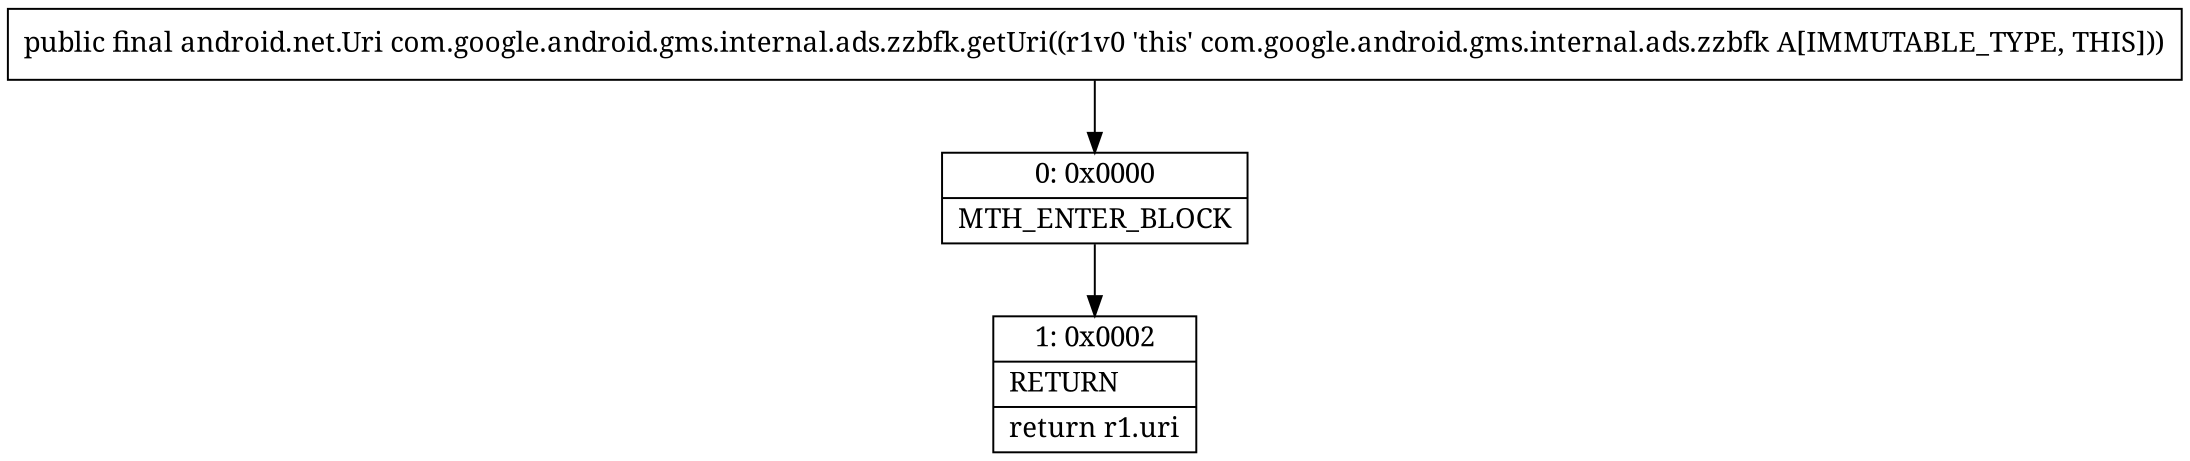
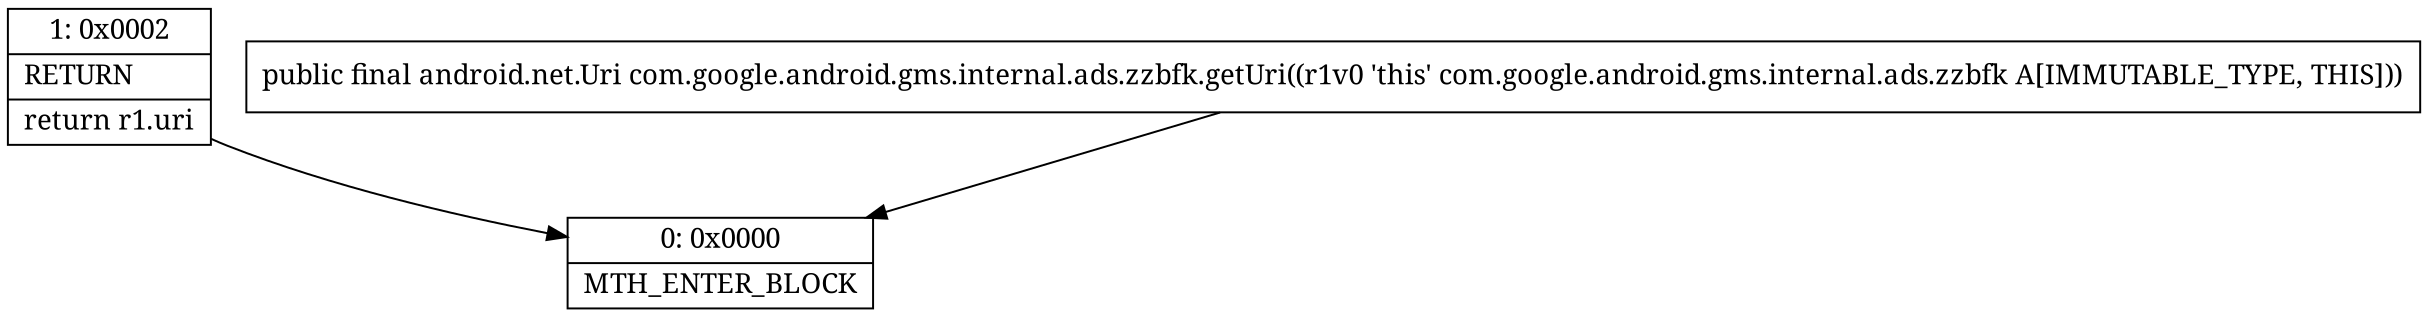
(1095, 270) -> (377, 194)
